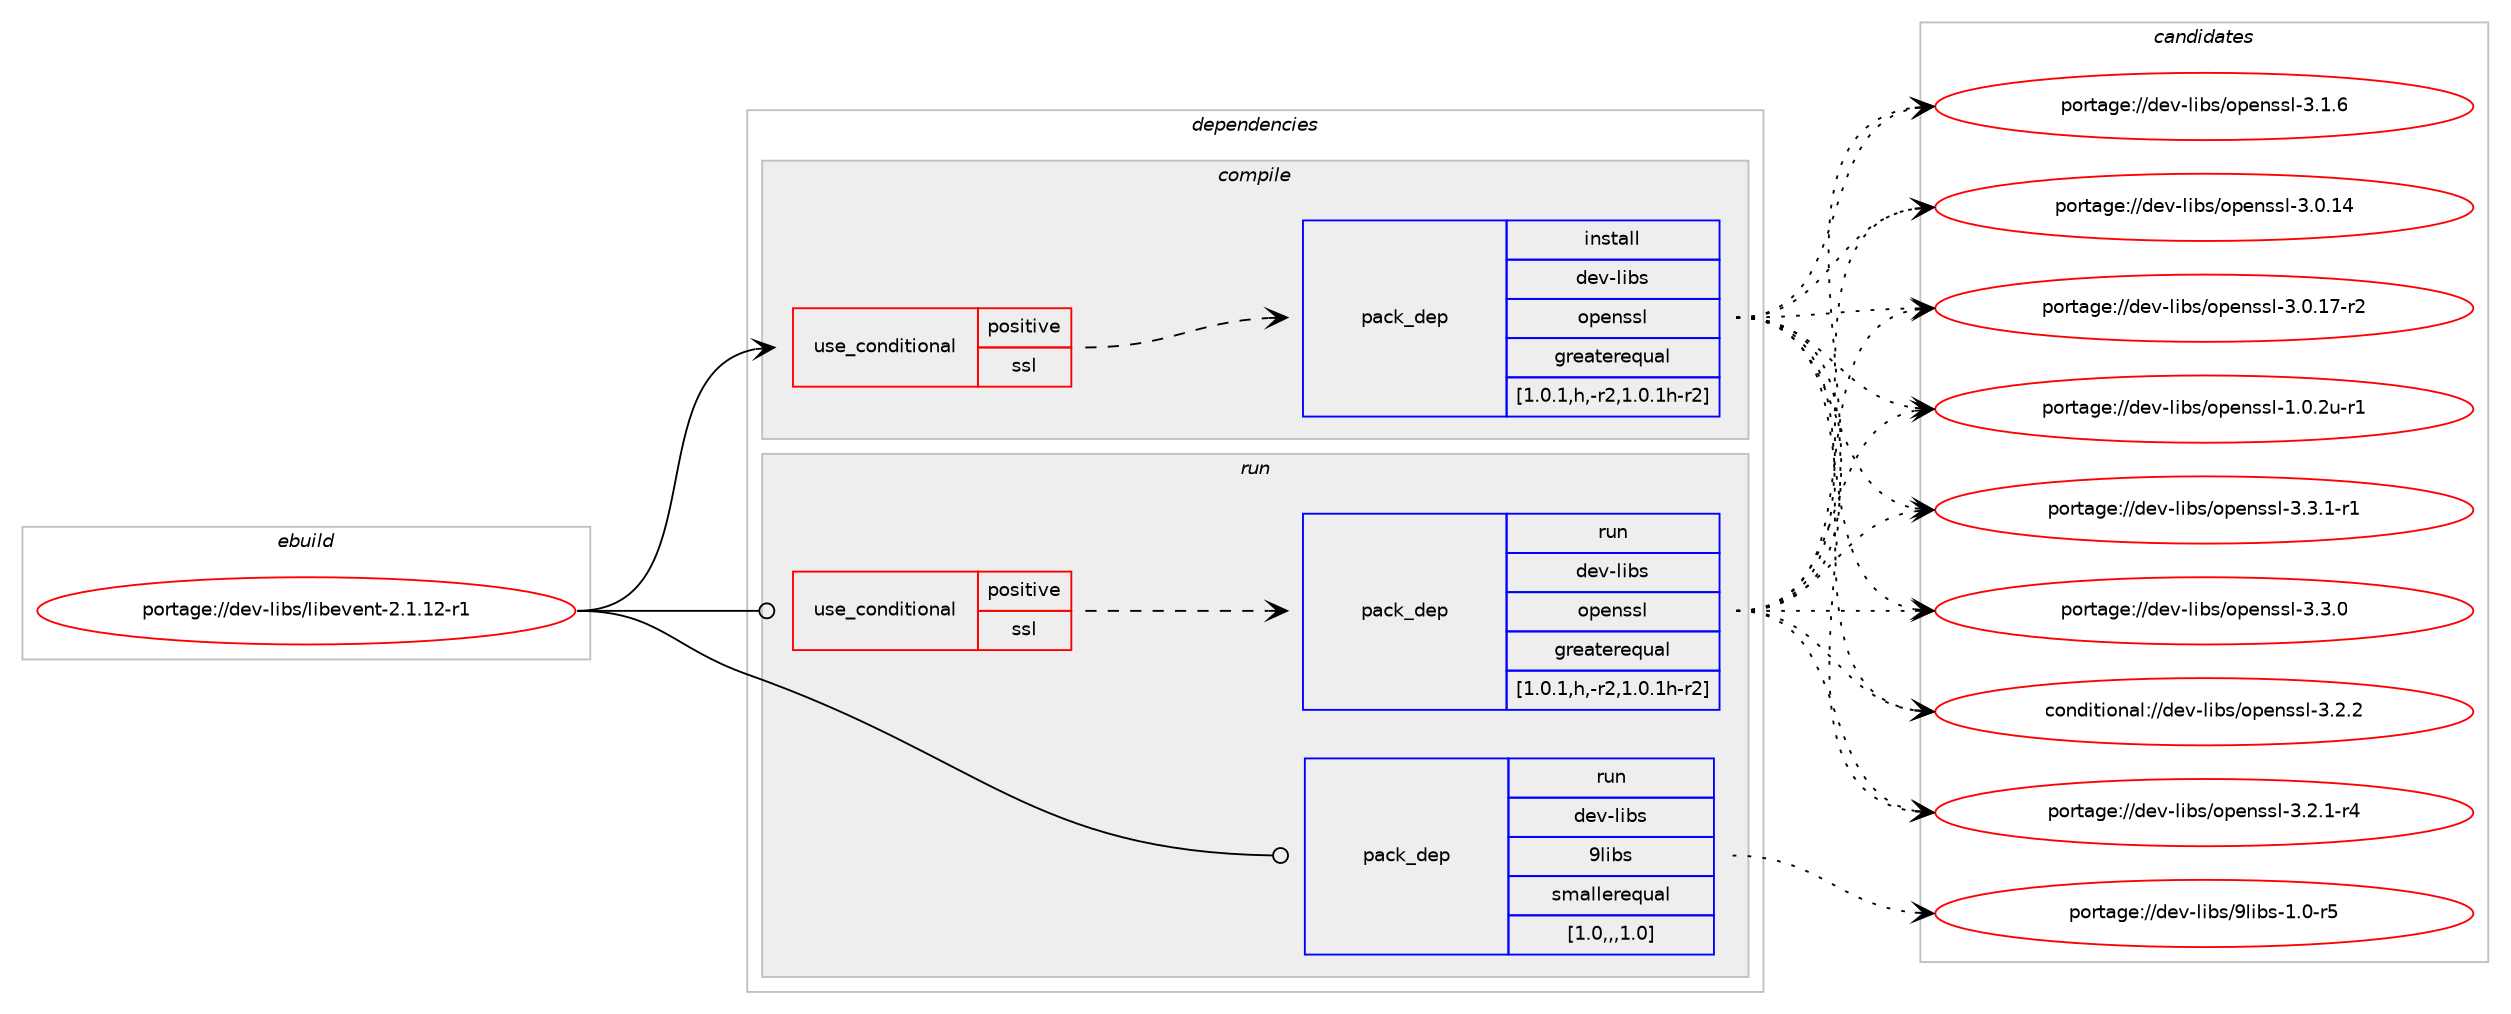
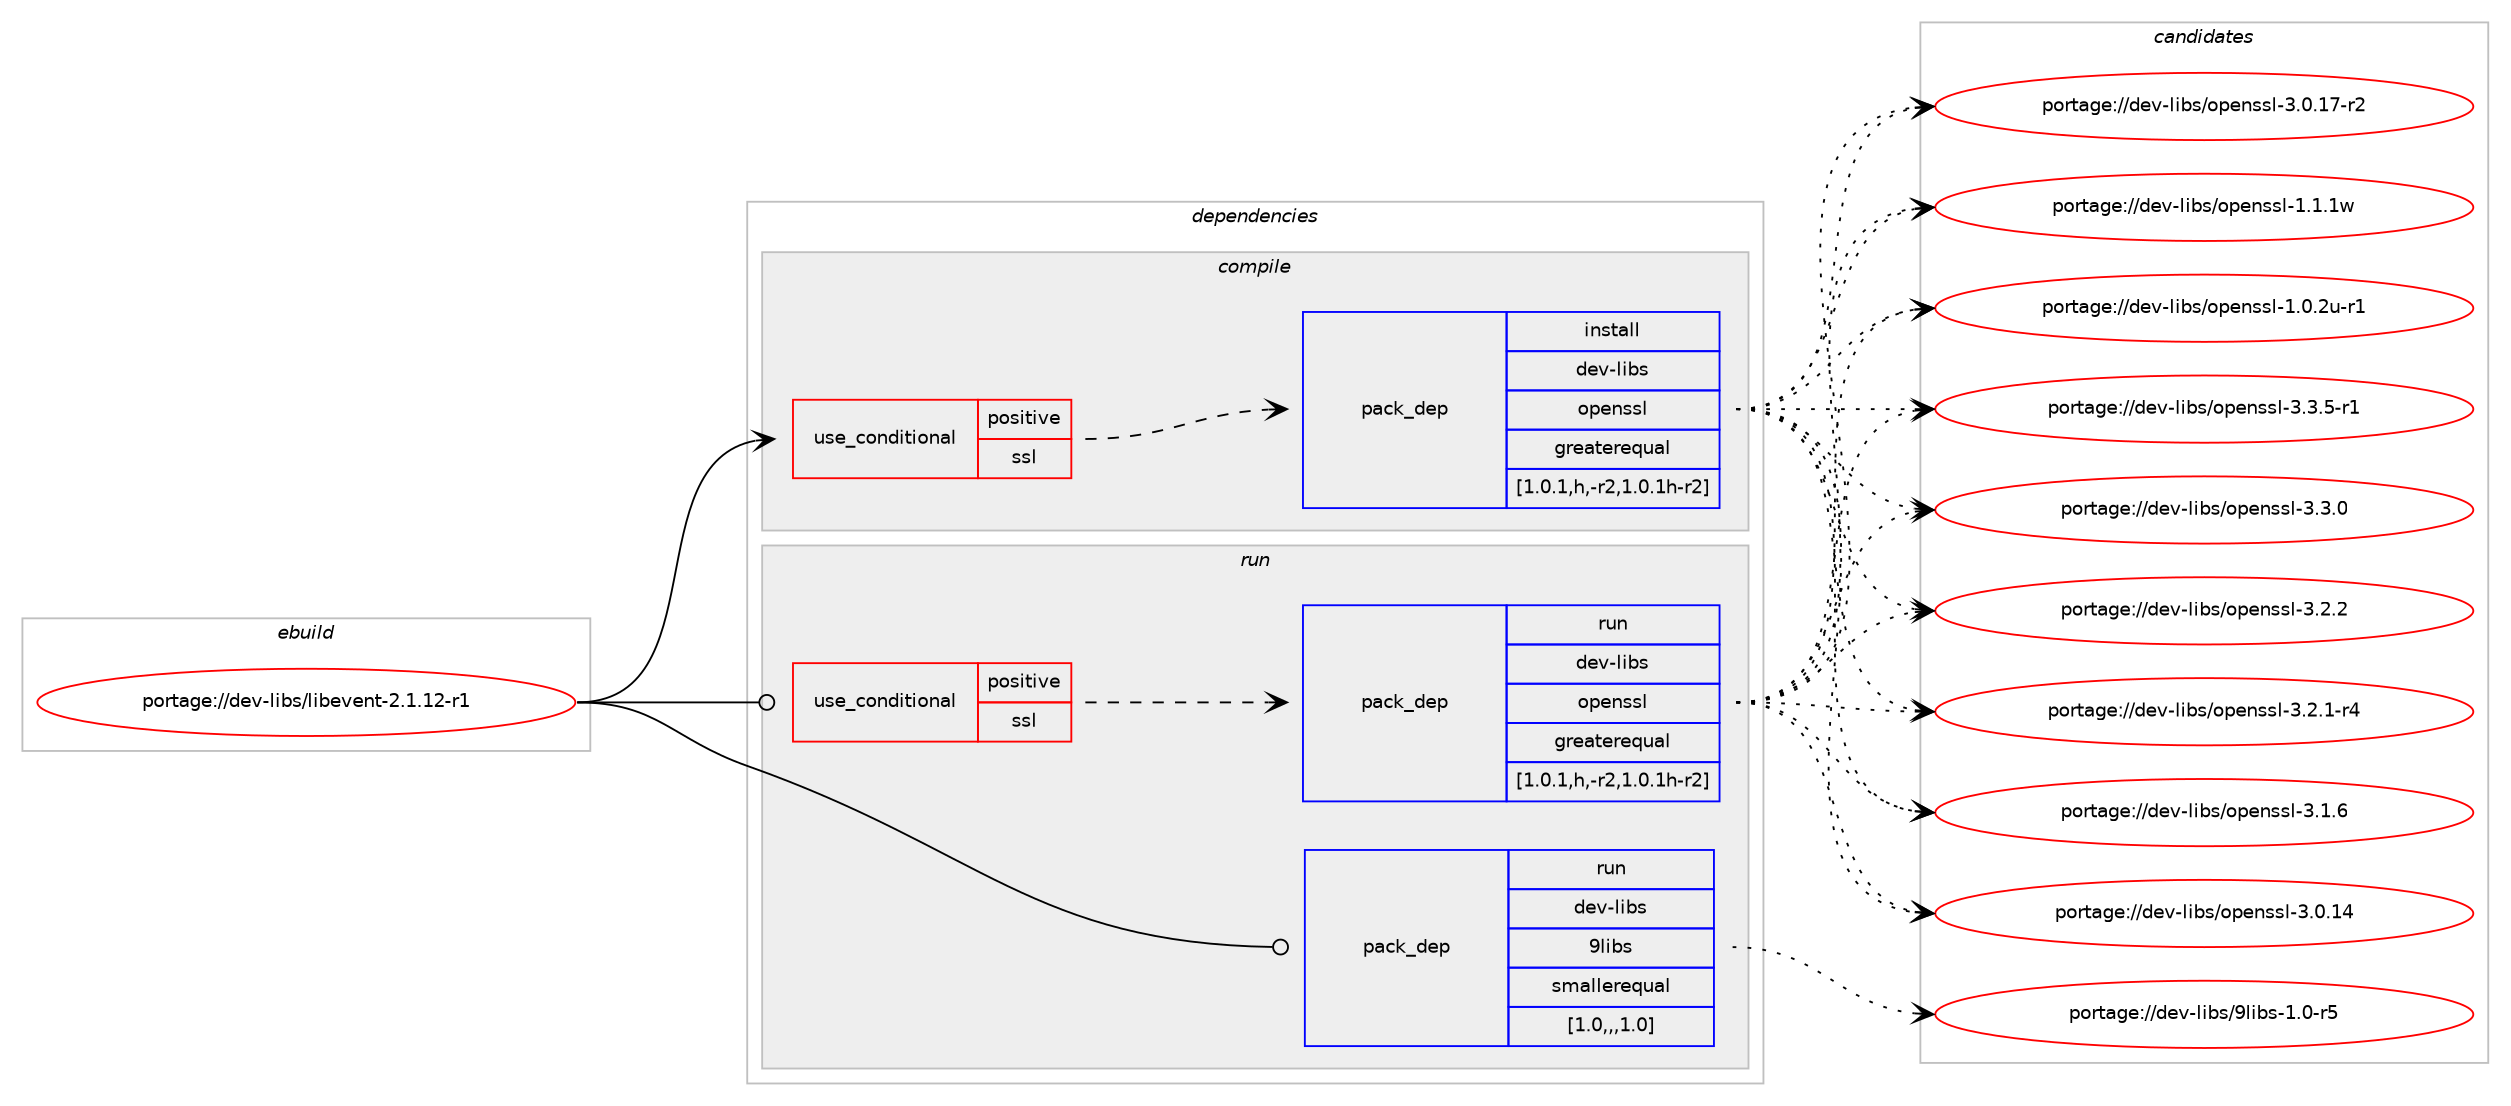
none -> (2204, 207)
(2204, 510) -> (2204, 409)
(2204, 712) -> (2204, 611)
